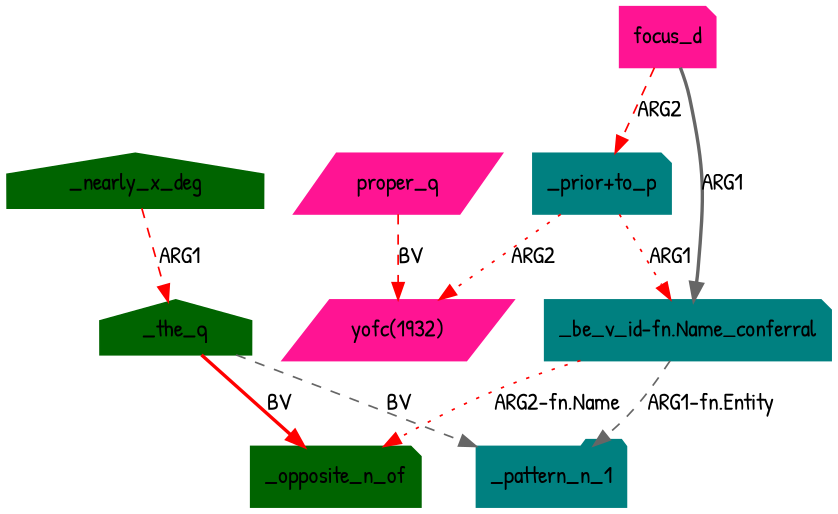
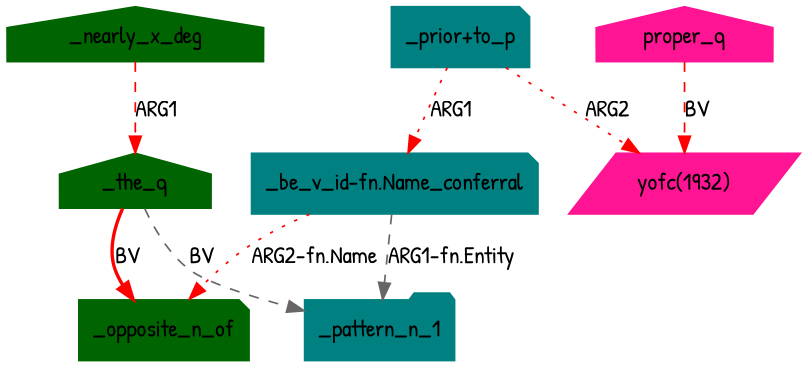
(668, 37) -> none
(398, 184) -> (685, 37)
